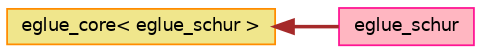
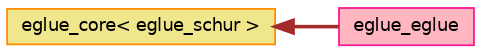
(406, 27) -> (406, 27)
